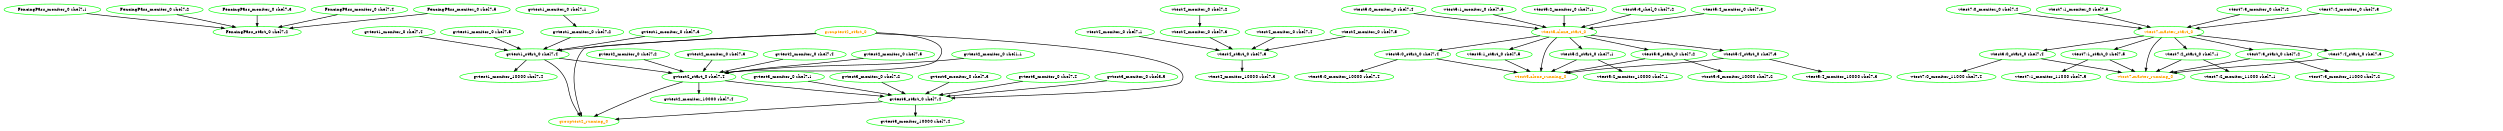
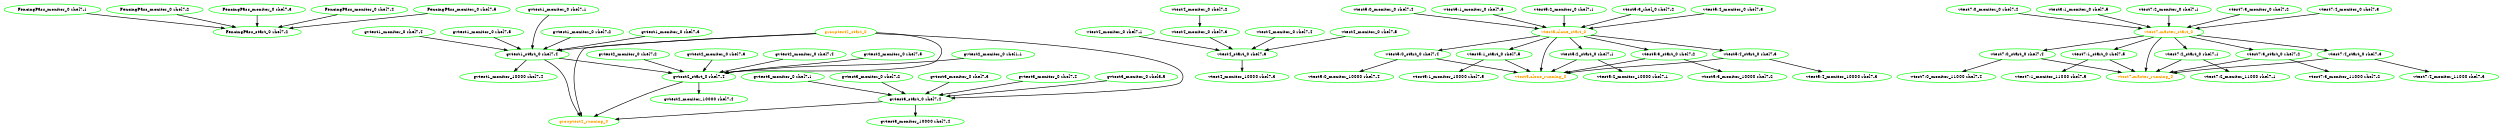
(2079, 10) -> (2079, 10)
none -> (2169, 10)
(569, 20) -> (537, 28)
(2017, 54) -> (2017, 54)
none -> (1449, 77)
none -> (2449, 77)
(803, 89) -> none
